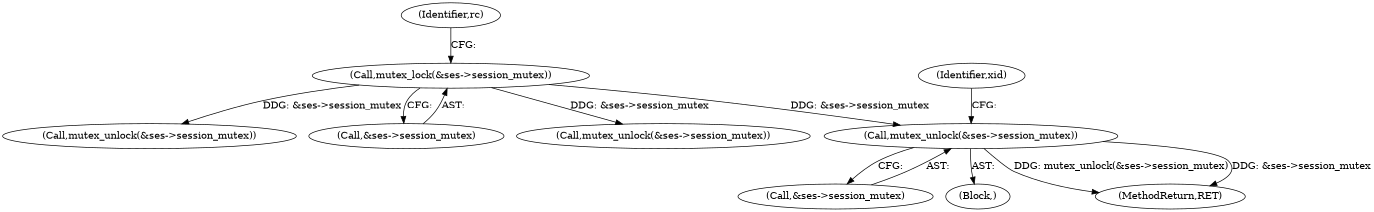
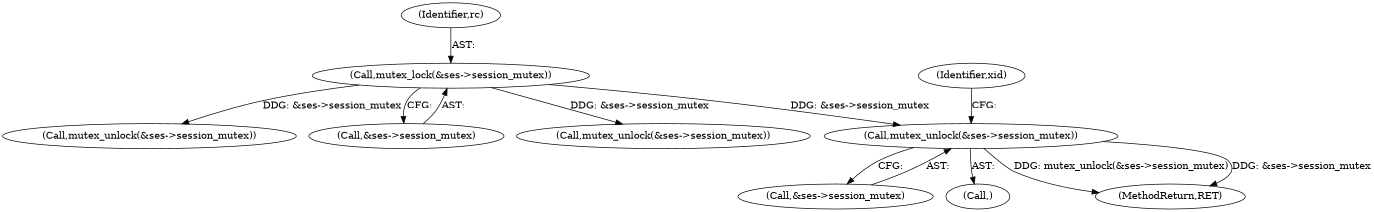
(465, 45) -> (465, 45)
(978, 197) -> (978, 197)
